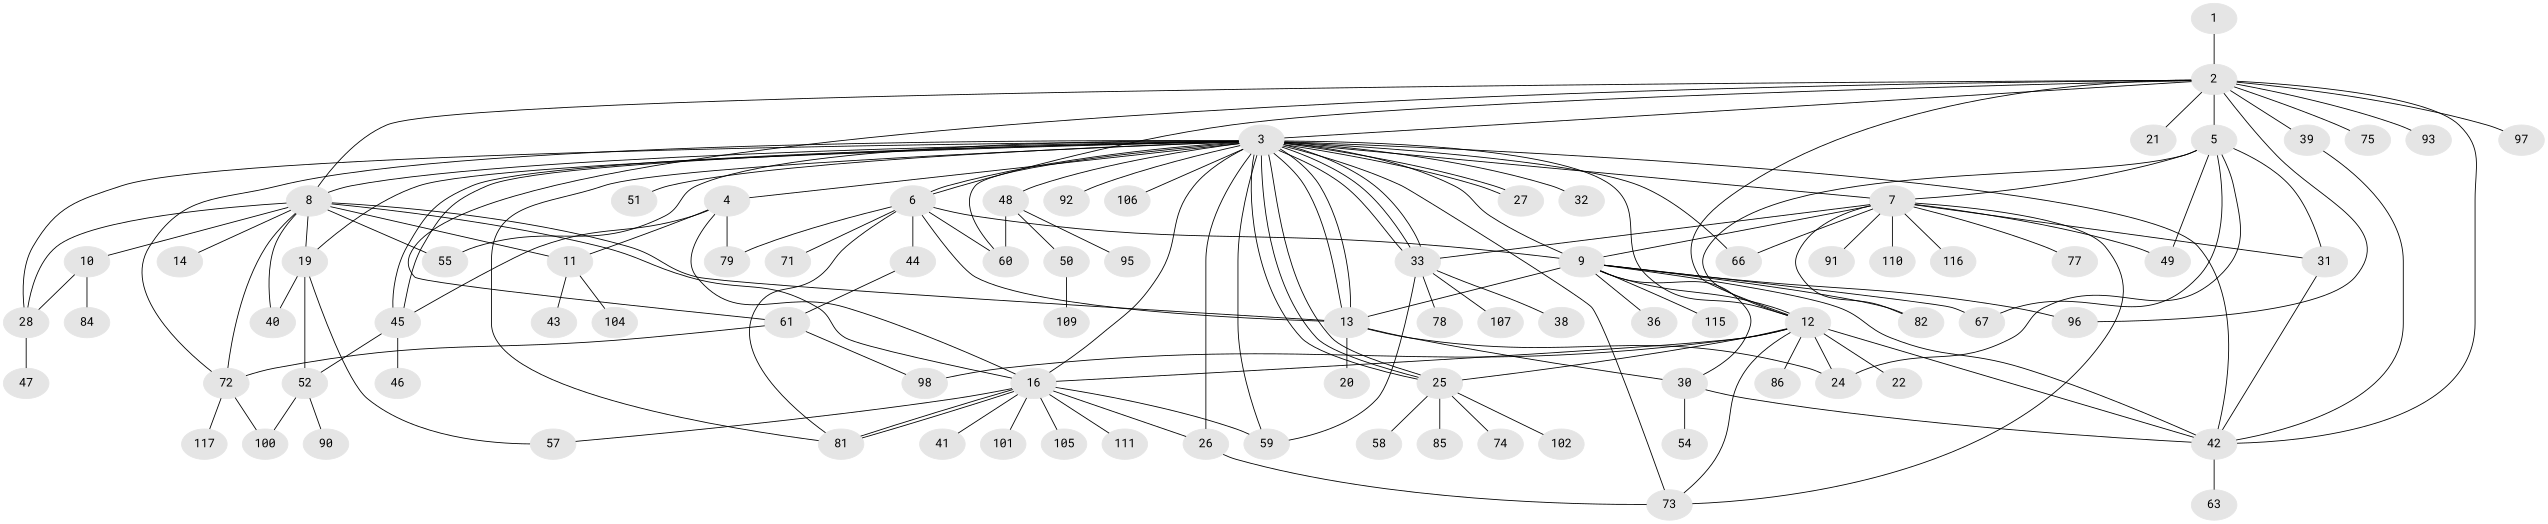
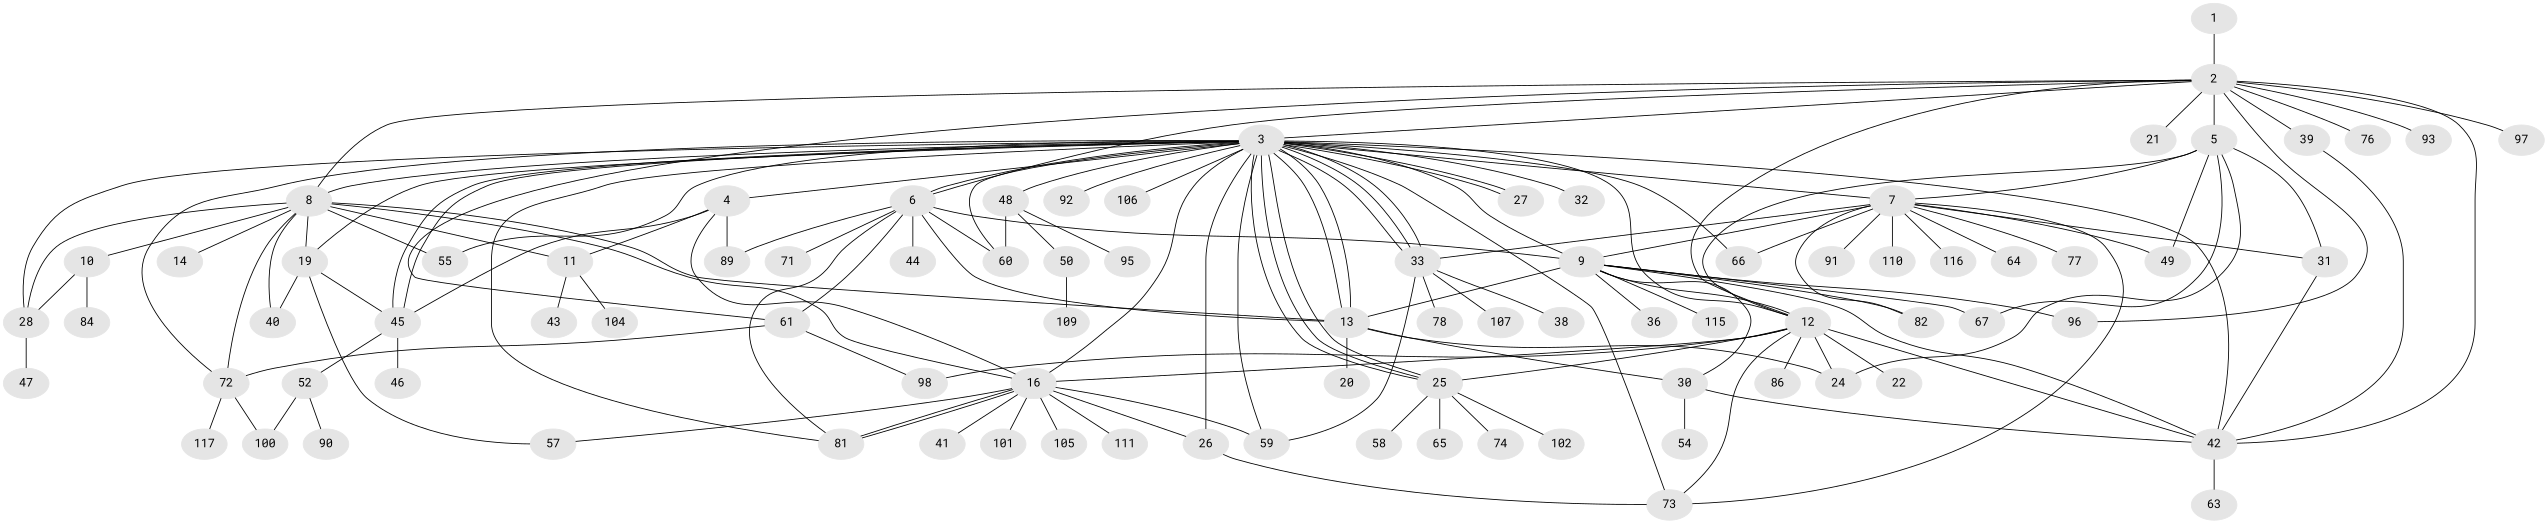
(2368, 140) -> (2368, 140)
(634, 201) -> none
(727, 262) -> (727, 262)
none -> (2014, 262)
(843, 295) -> (856, 267)
(305, 323) -> (351, 292)
(1440, 444) -> (1440, 444)
